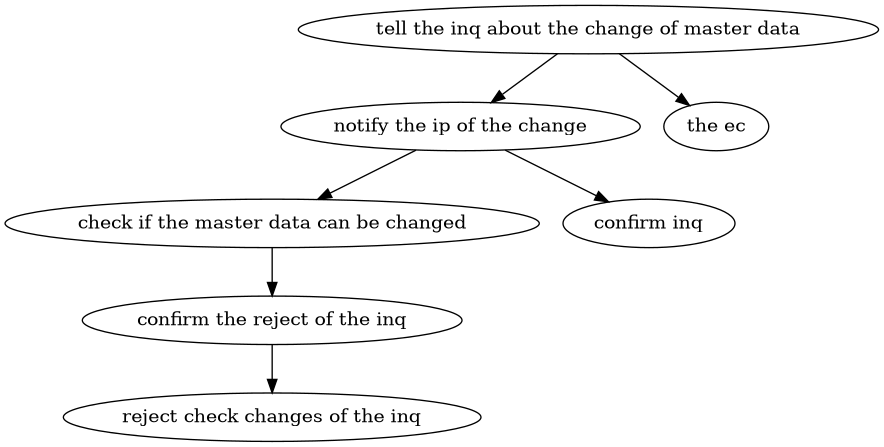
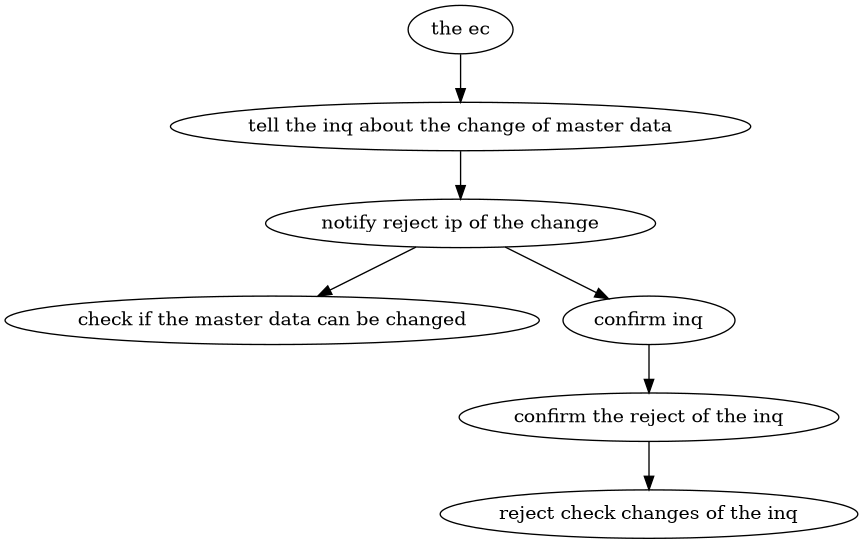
(649, 75) -> (461, 71)
(461, 127) -> (461, 223)
(272, 265) -> (649, 362)
